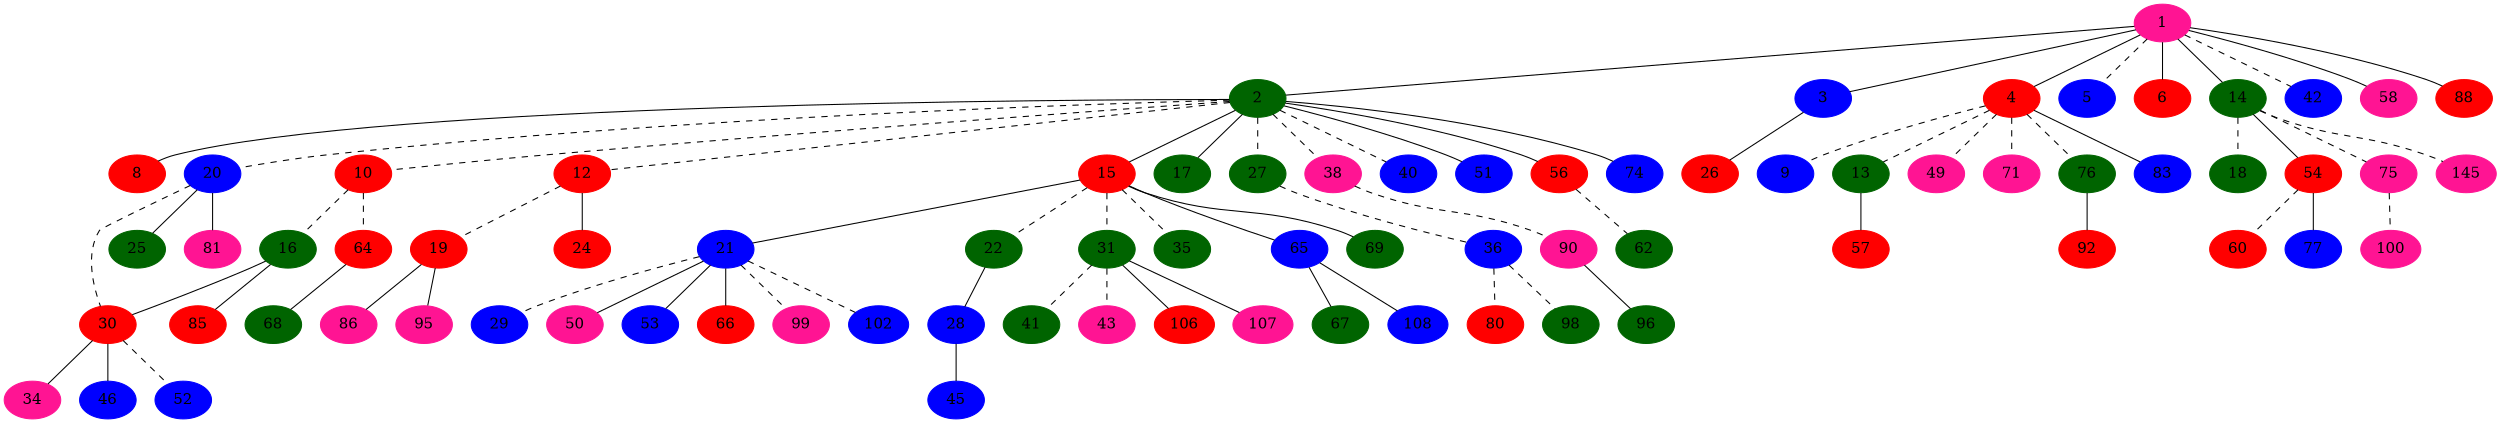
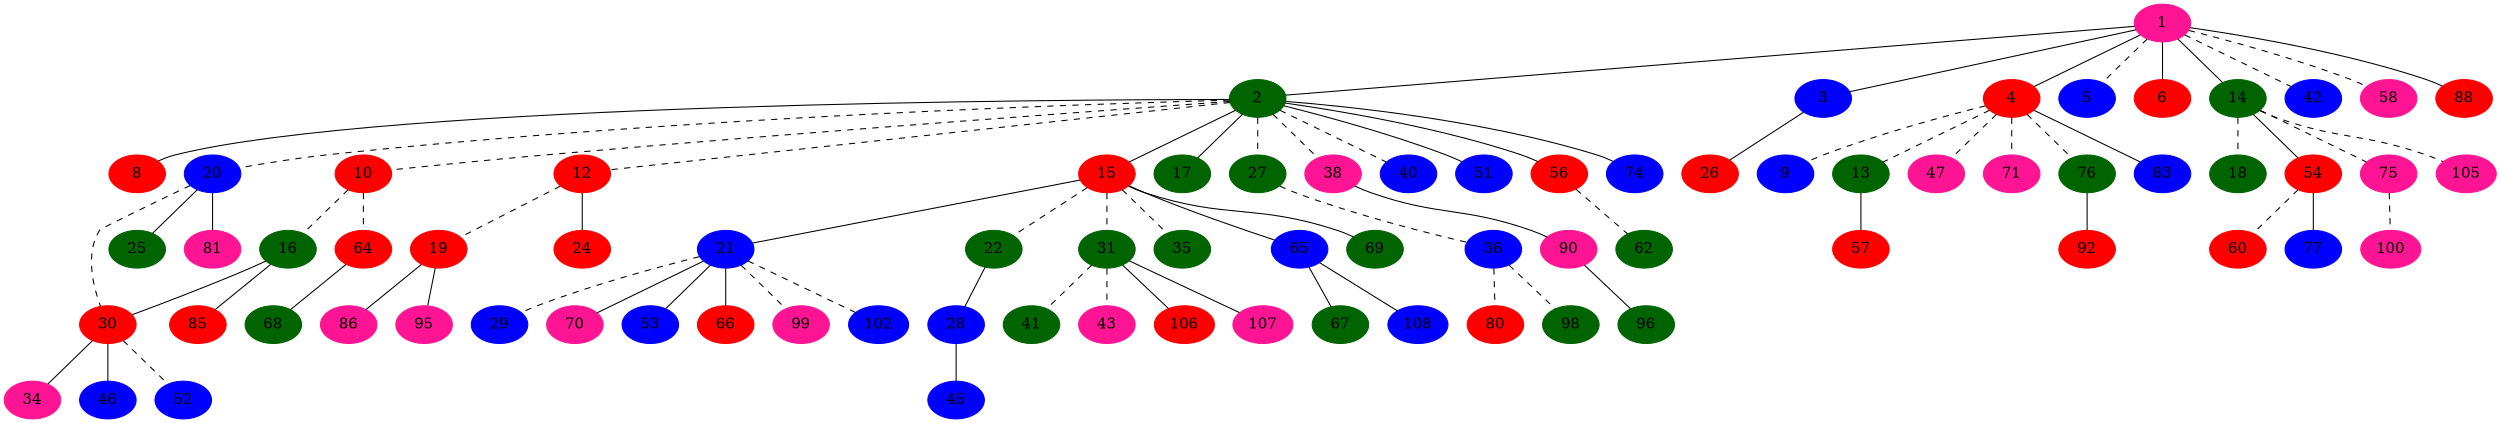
(2279, 55) -> (2279, 55)
(1936, 174) -> (1936, 174)
(2466, 174) -> (2466, 174)
(1451, 212) -> (1451, 212)
(575, 325) -> (575, 325)
